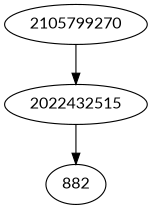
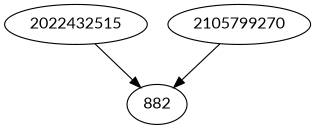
(76, 59) -> (201, 62)
